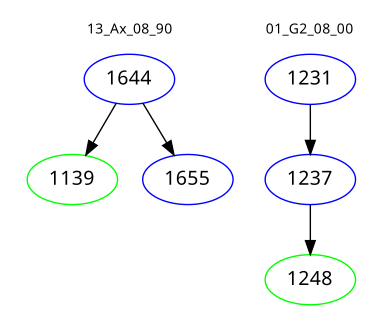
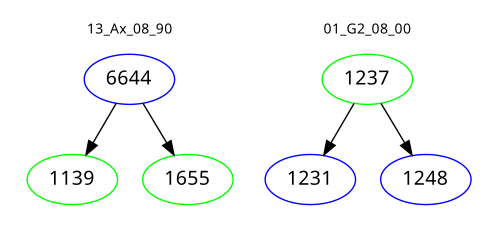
(129, 79) -> (129, 79)
(310, 123) -> (343, 123)
(188, 180) -> (188, 180)
(310, 180) -> (367, 79)
(310, 280) -> (426, 180)
